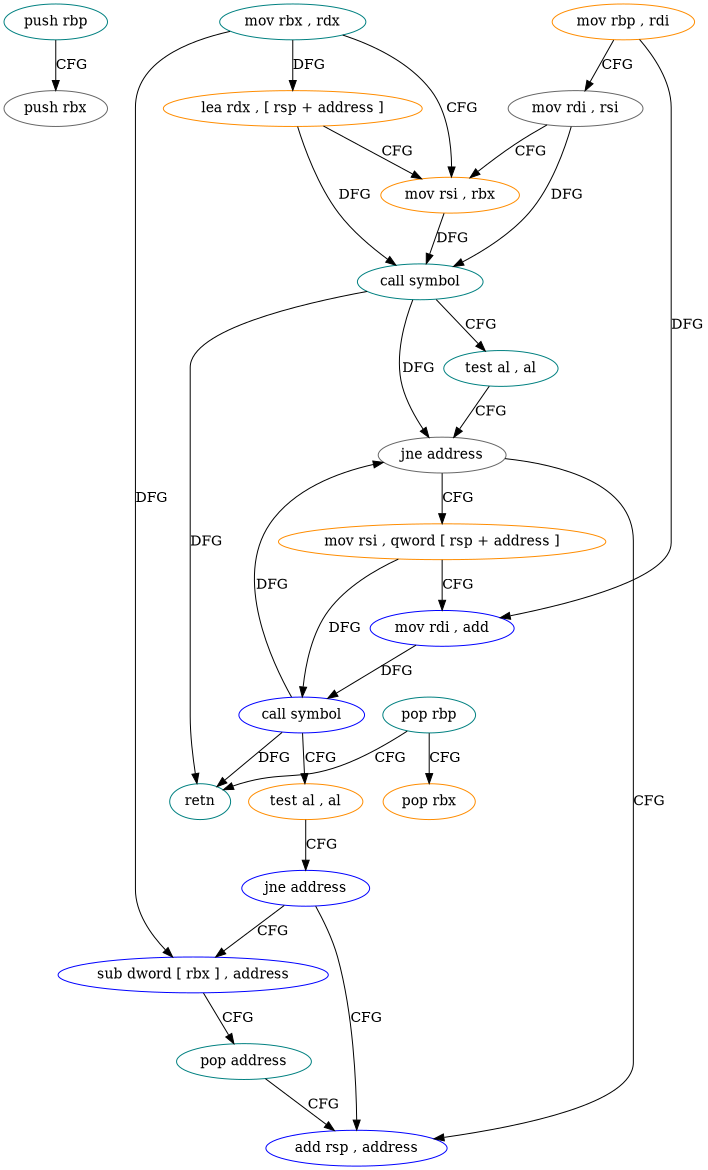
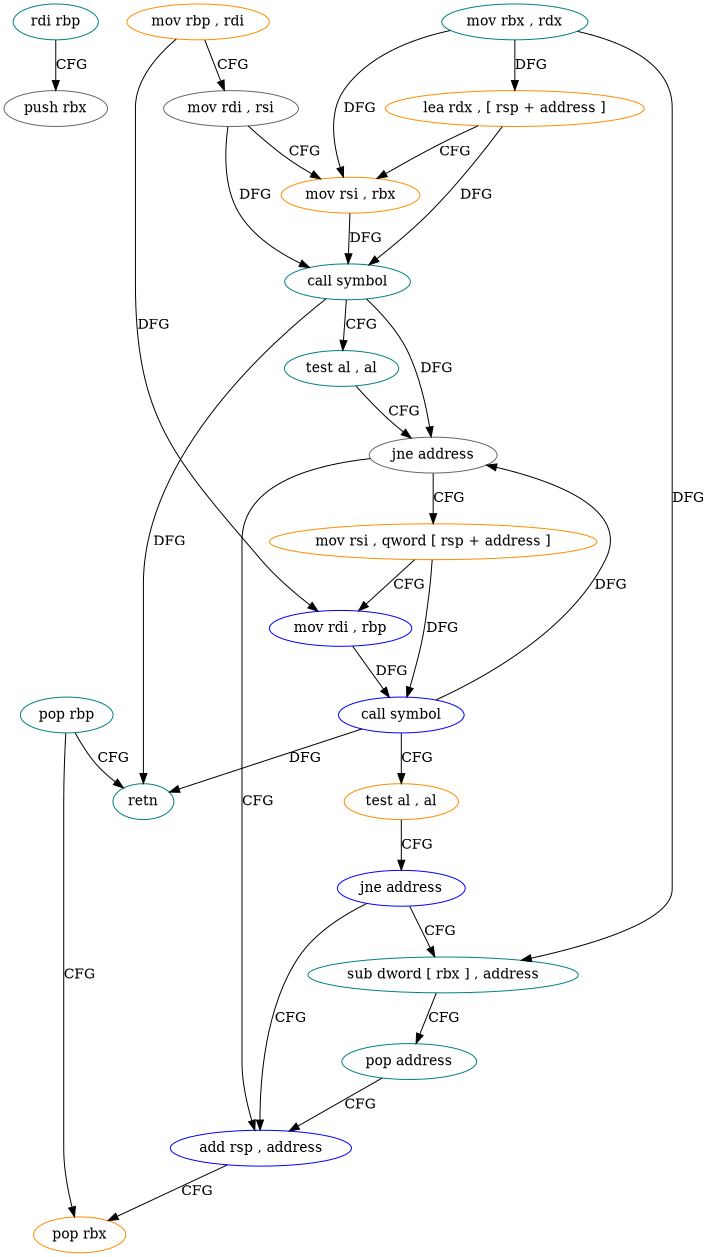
(56, 22) -> (56, 22)
(462, 109) -> (360, 109)
(442, 628) -> (341, 628)
(193, 975) -> (443, 975)
none -> (172, 1191)
